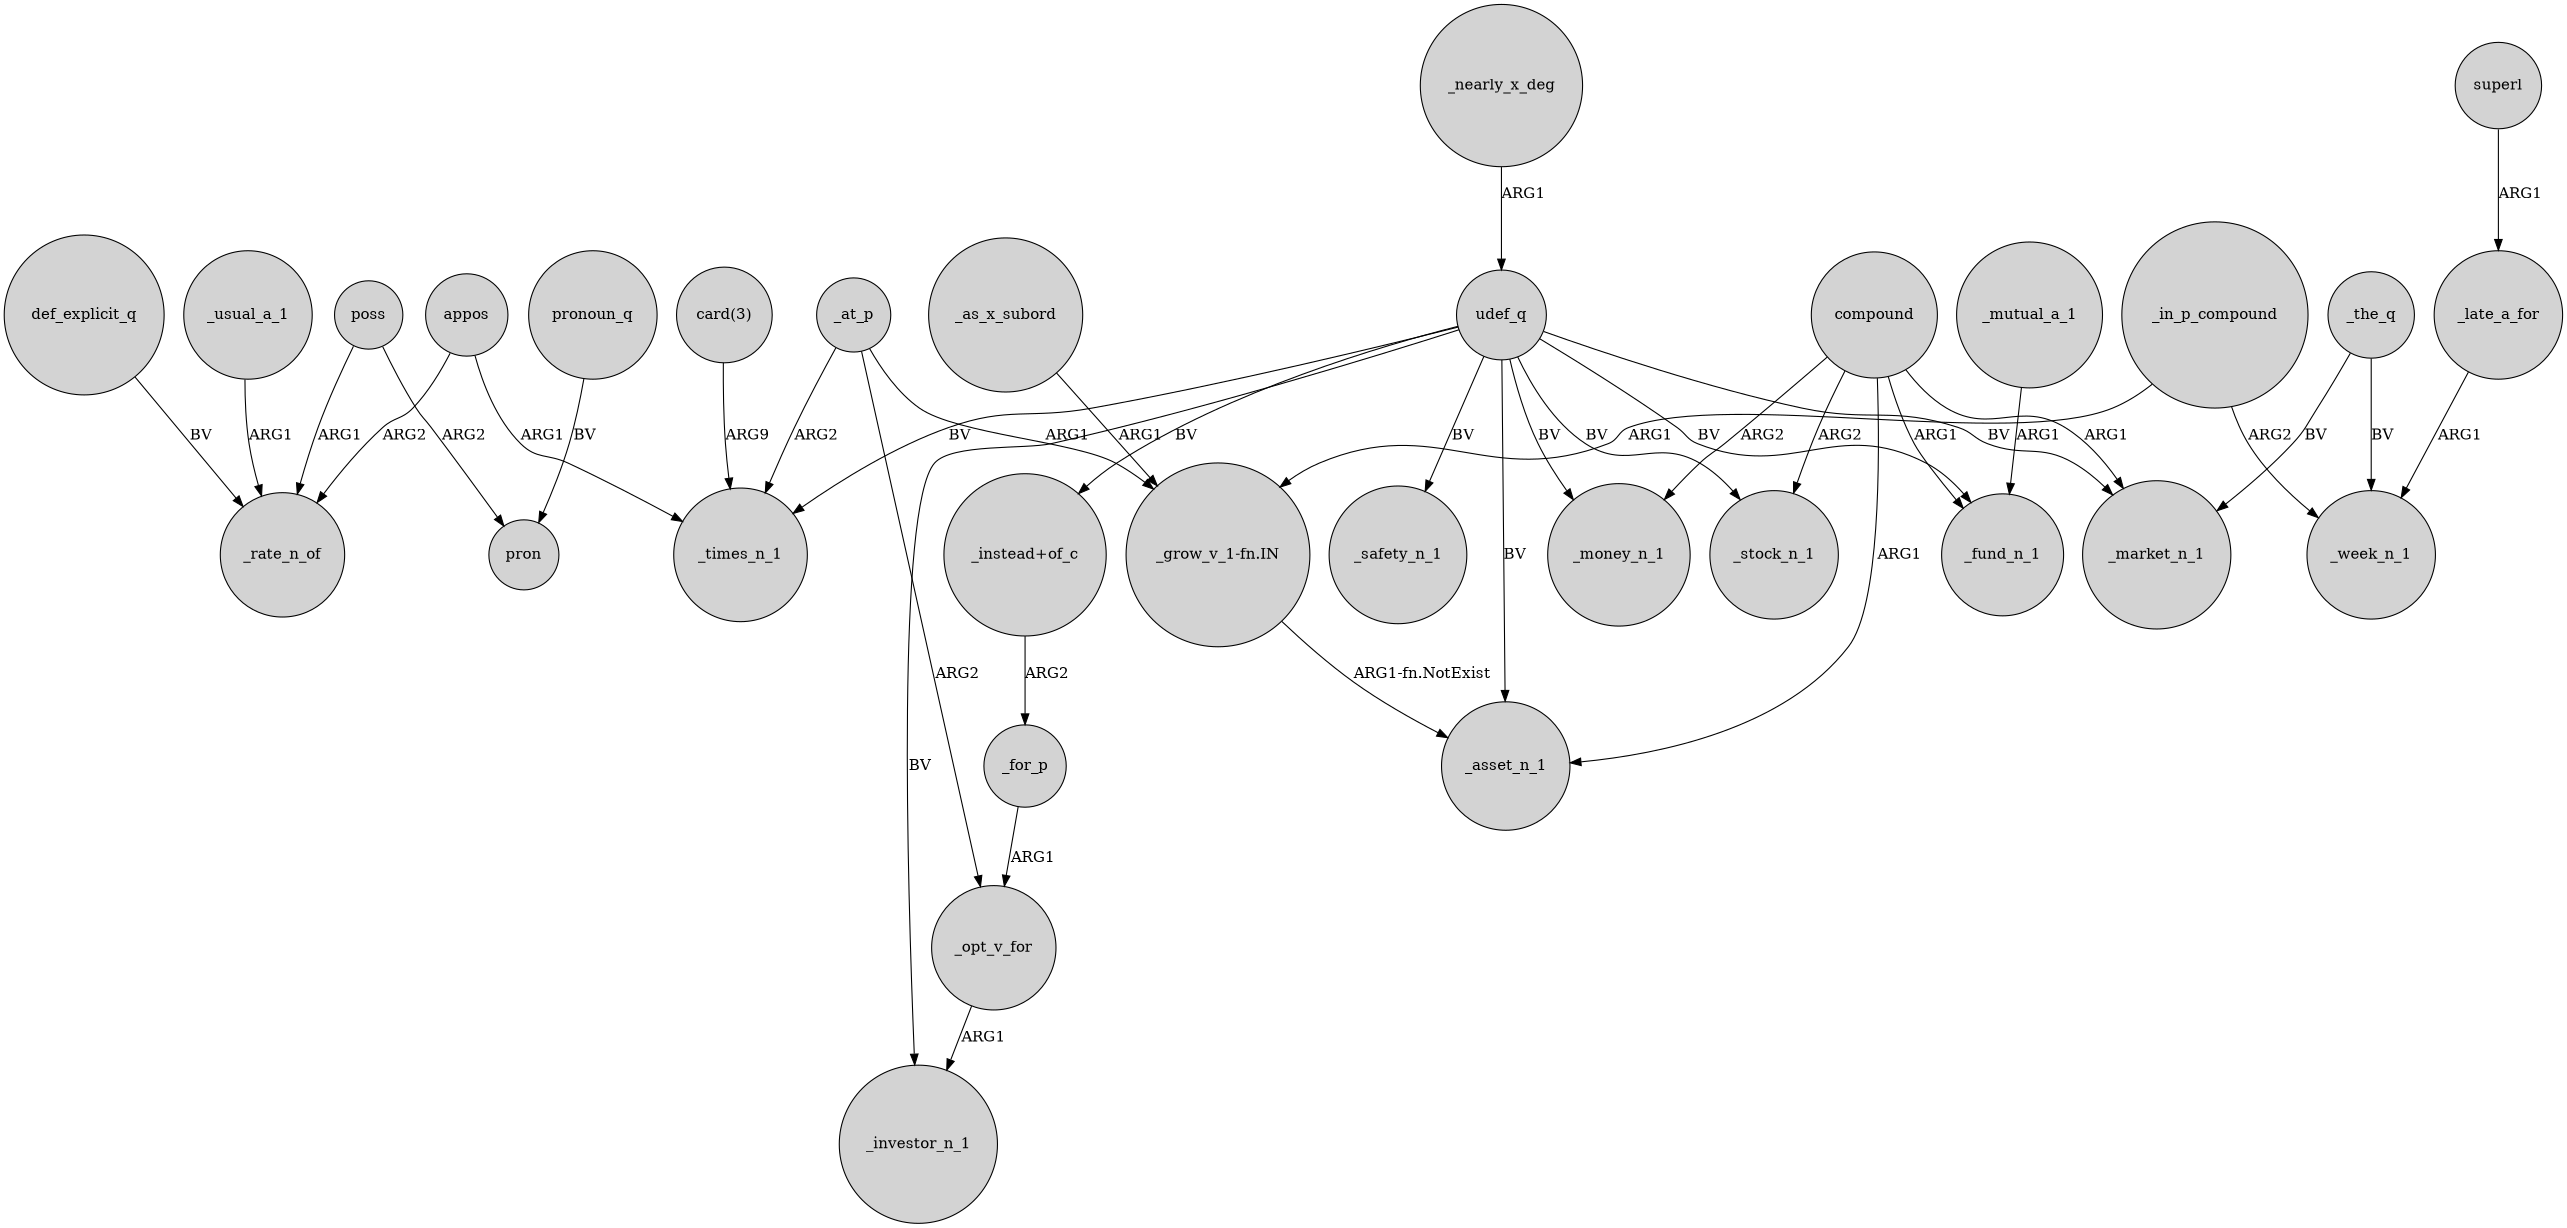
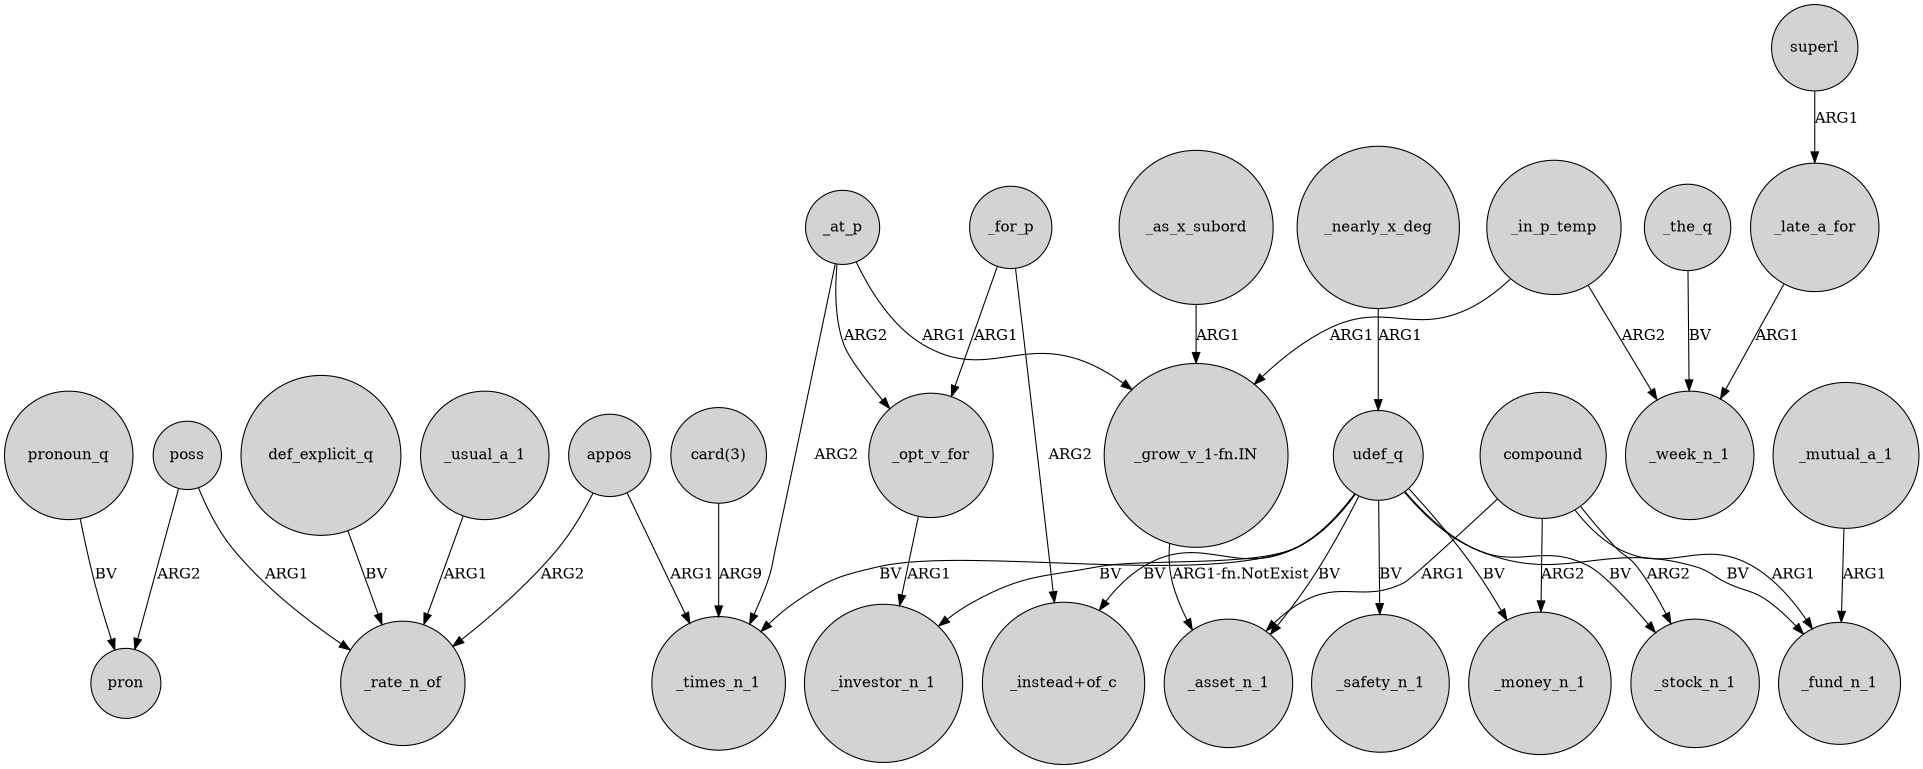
(2215, 315) -> (1554, 227)
(2157, 555) -> none
(1025, 675) -> (1034, 430)
